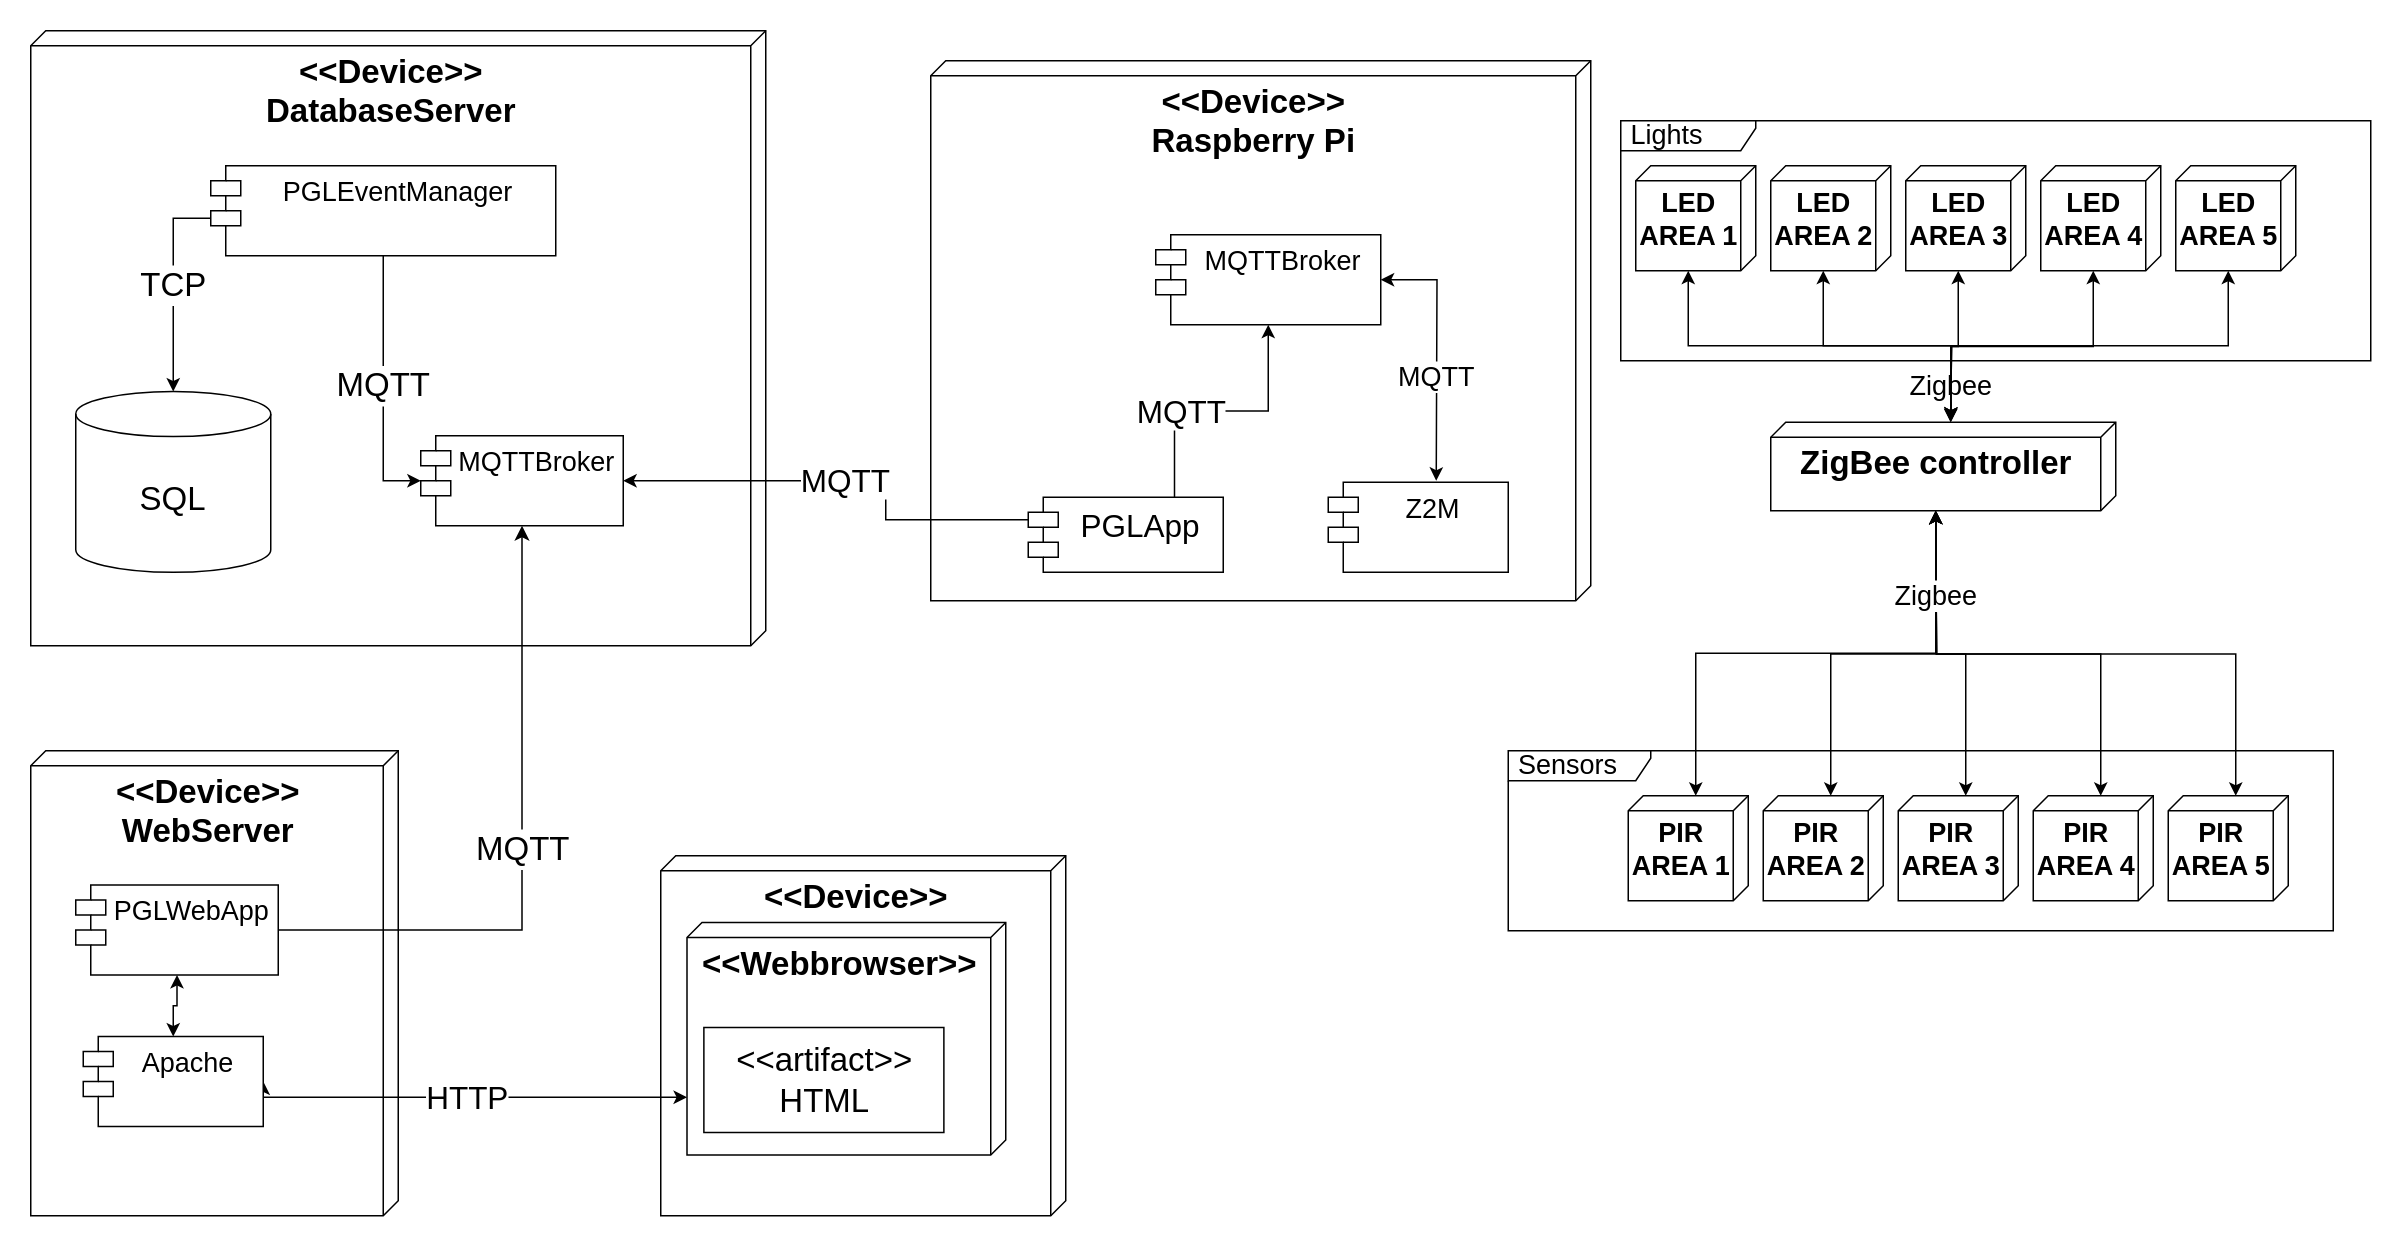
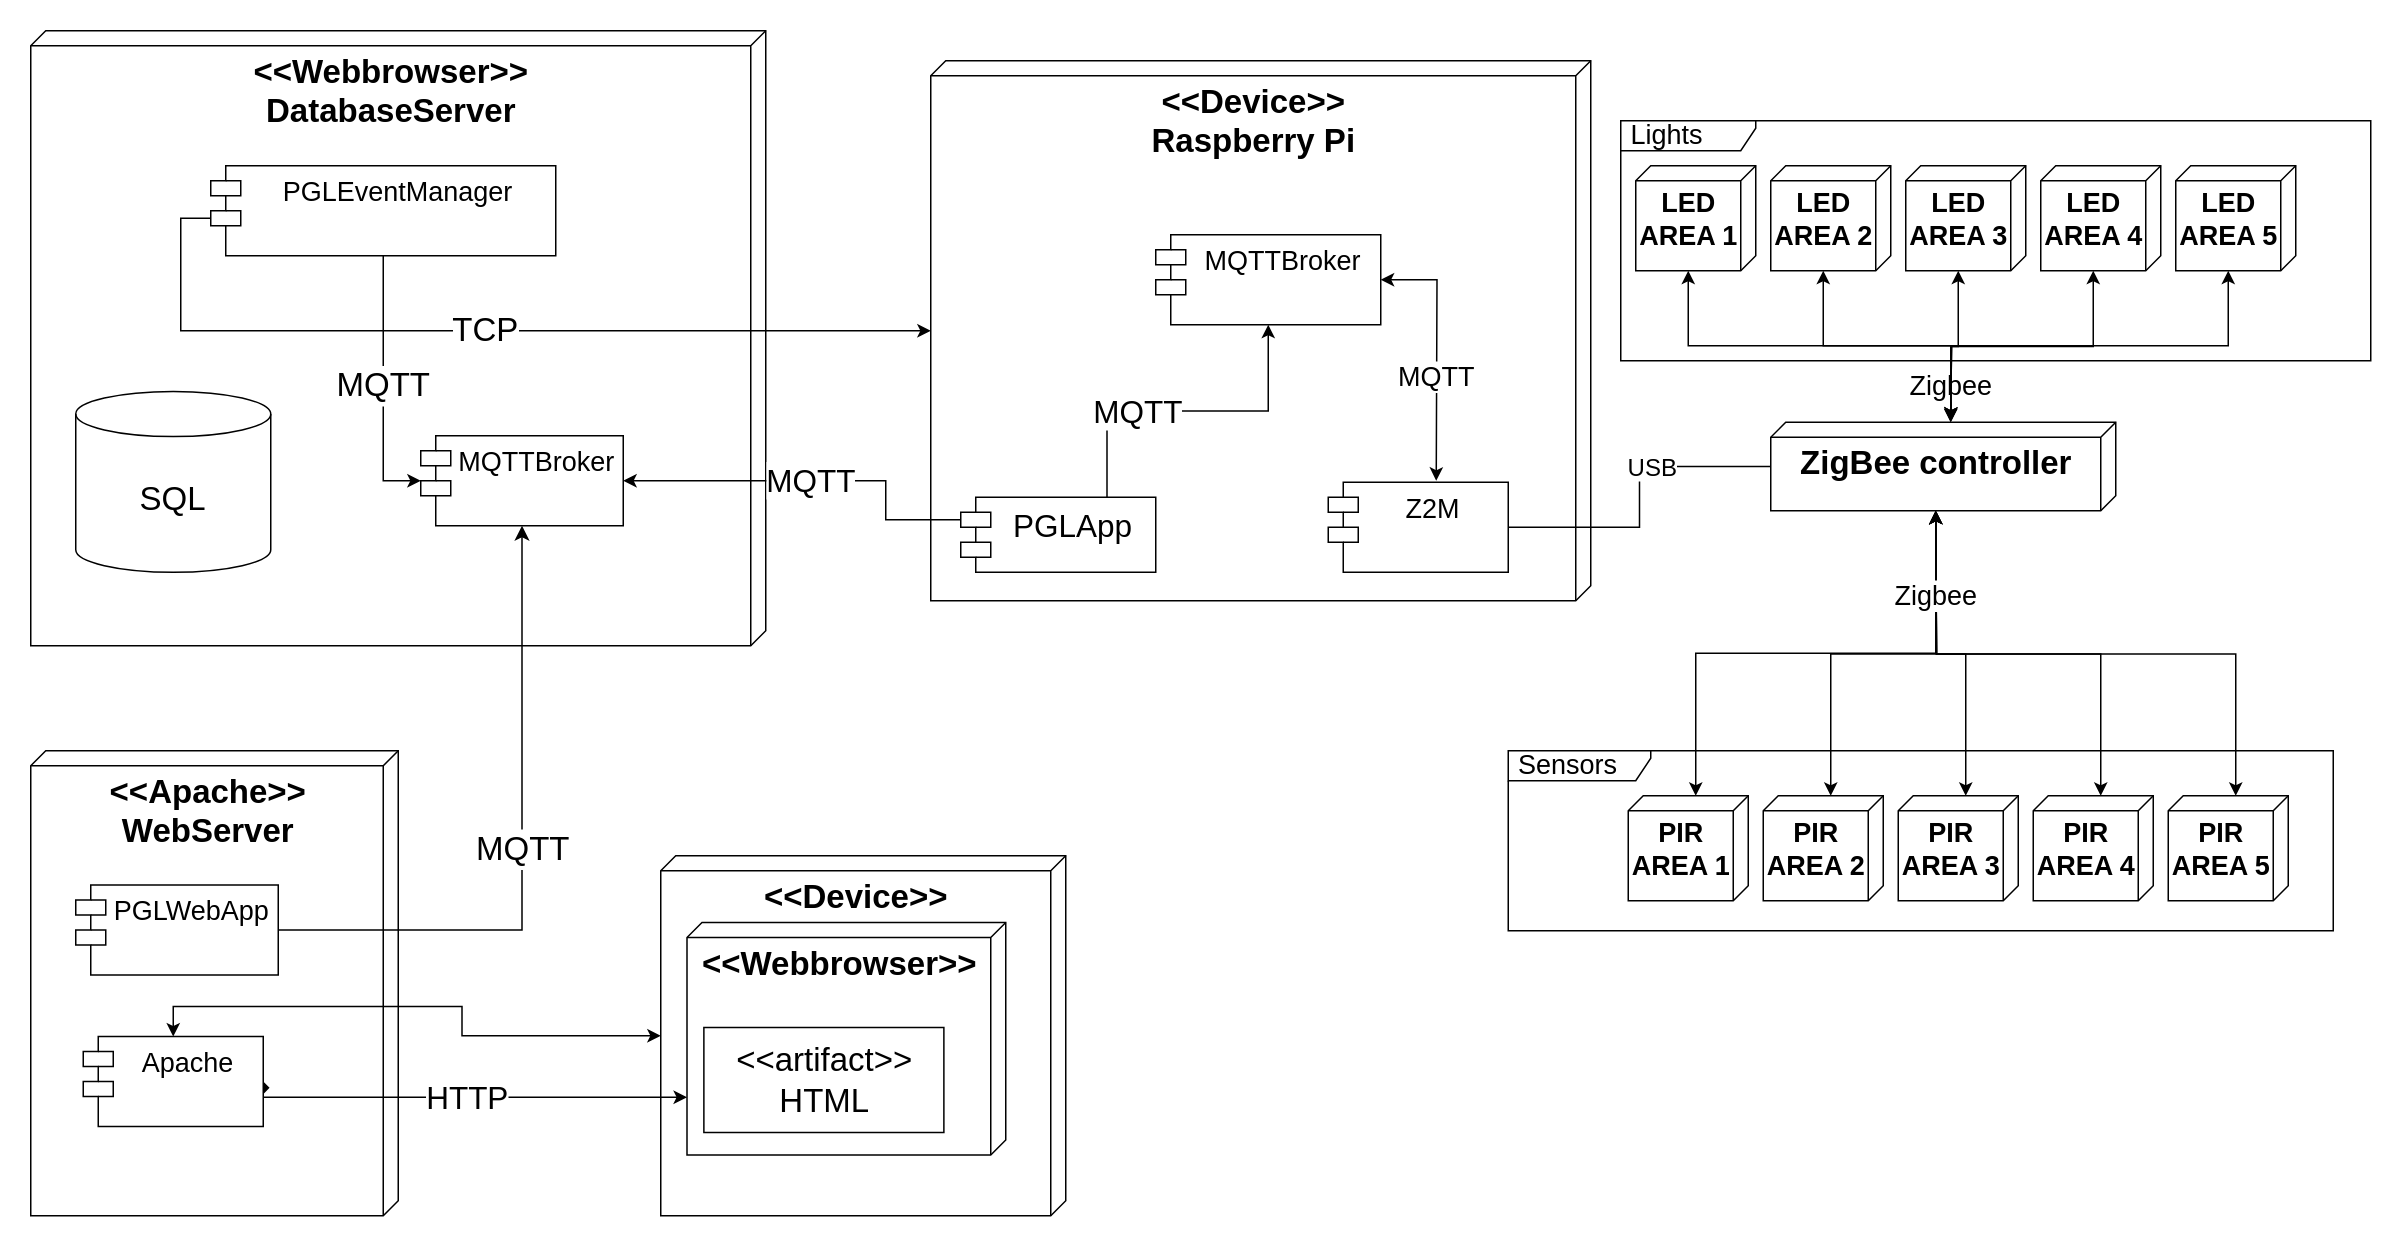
(392, 93) -> (392, 93)
(173, 336) -> (709, 331)
none -> (1640, 497)
(1126, 535) -> (1058, 535)
(209, 813) -> (209, 813)
(177, 998) -> (427, 1007)
(263, 1093) -> (263, 1094)
